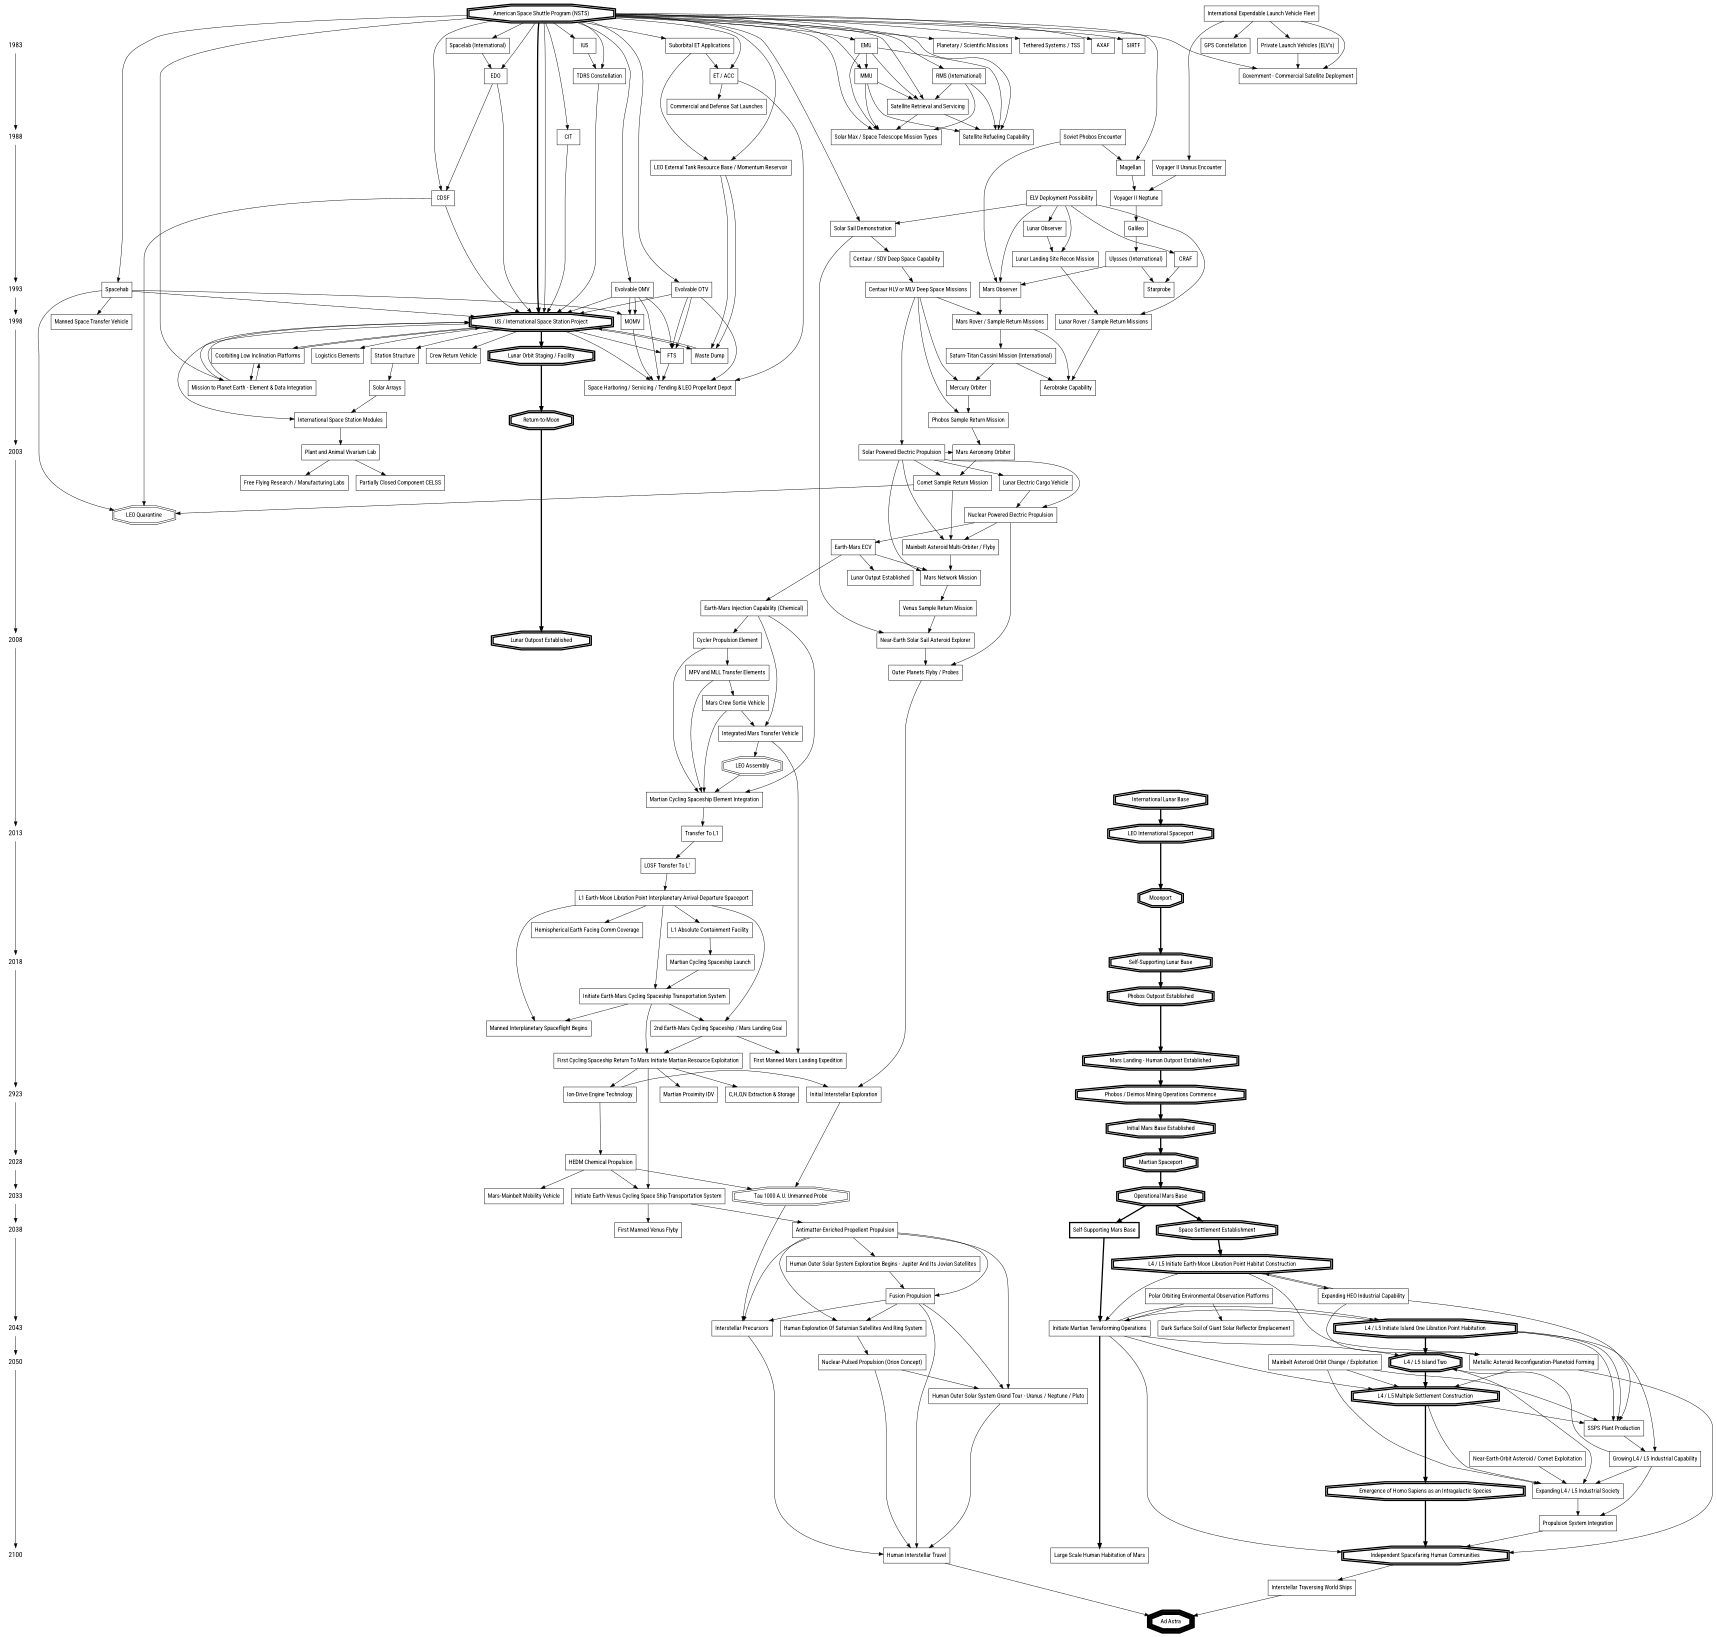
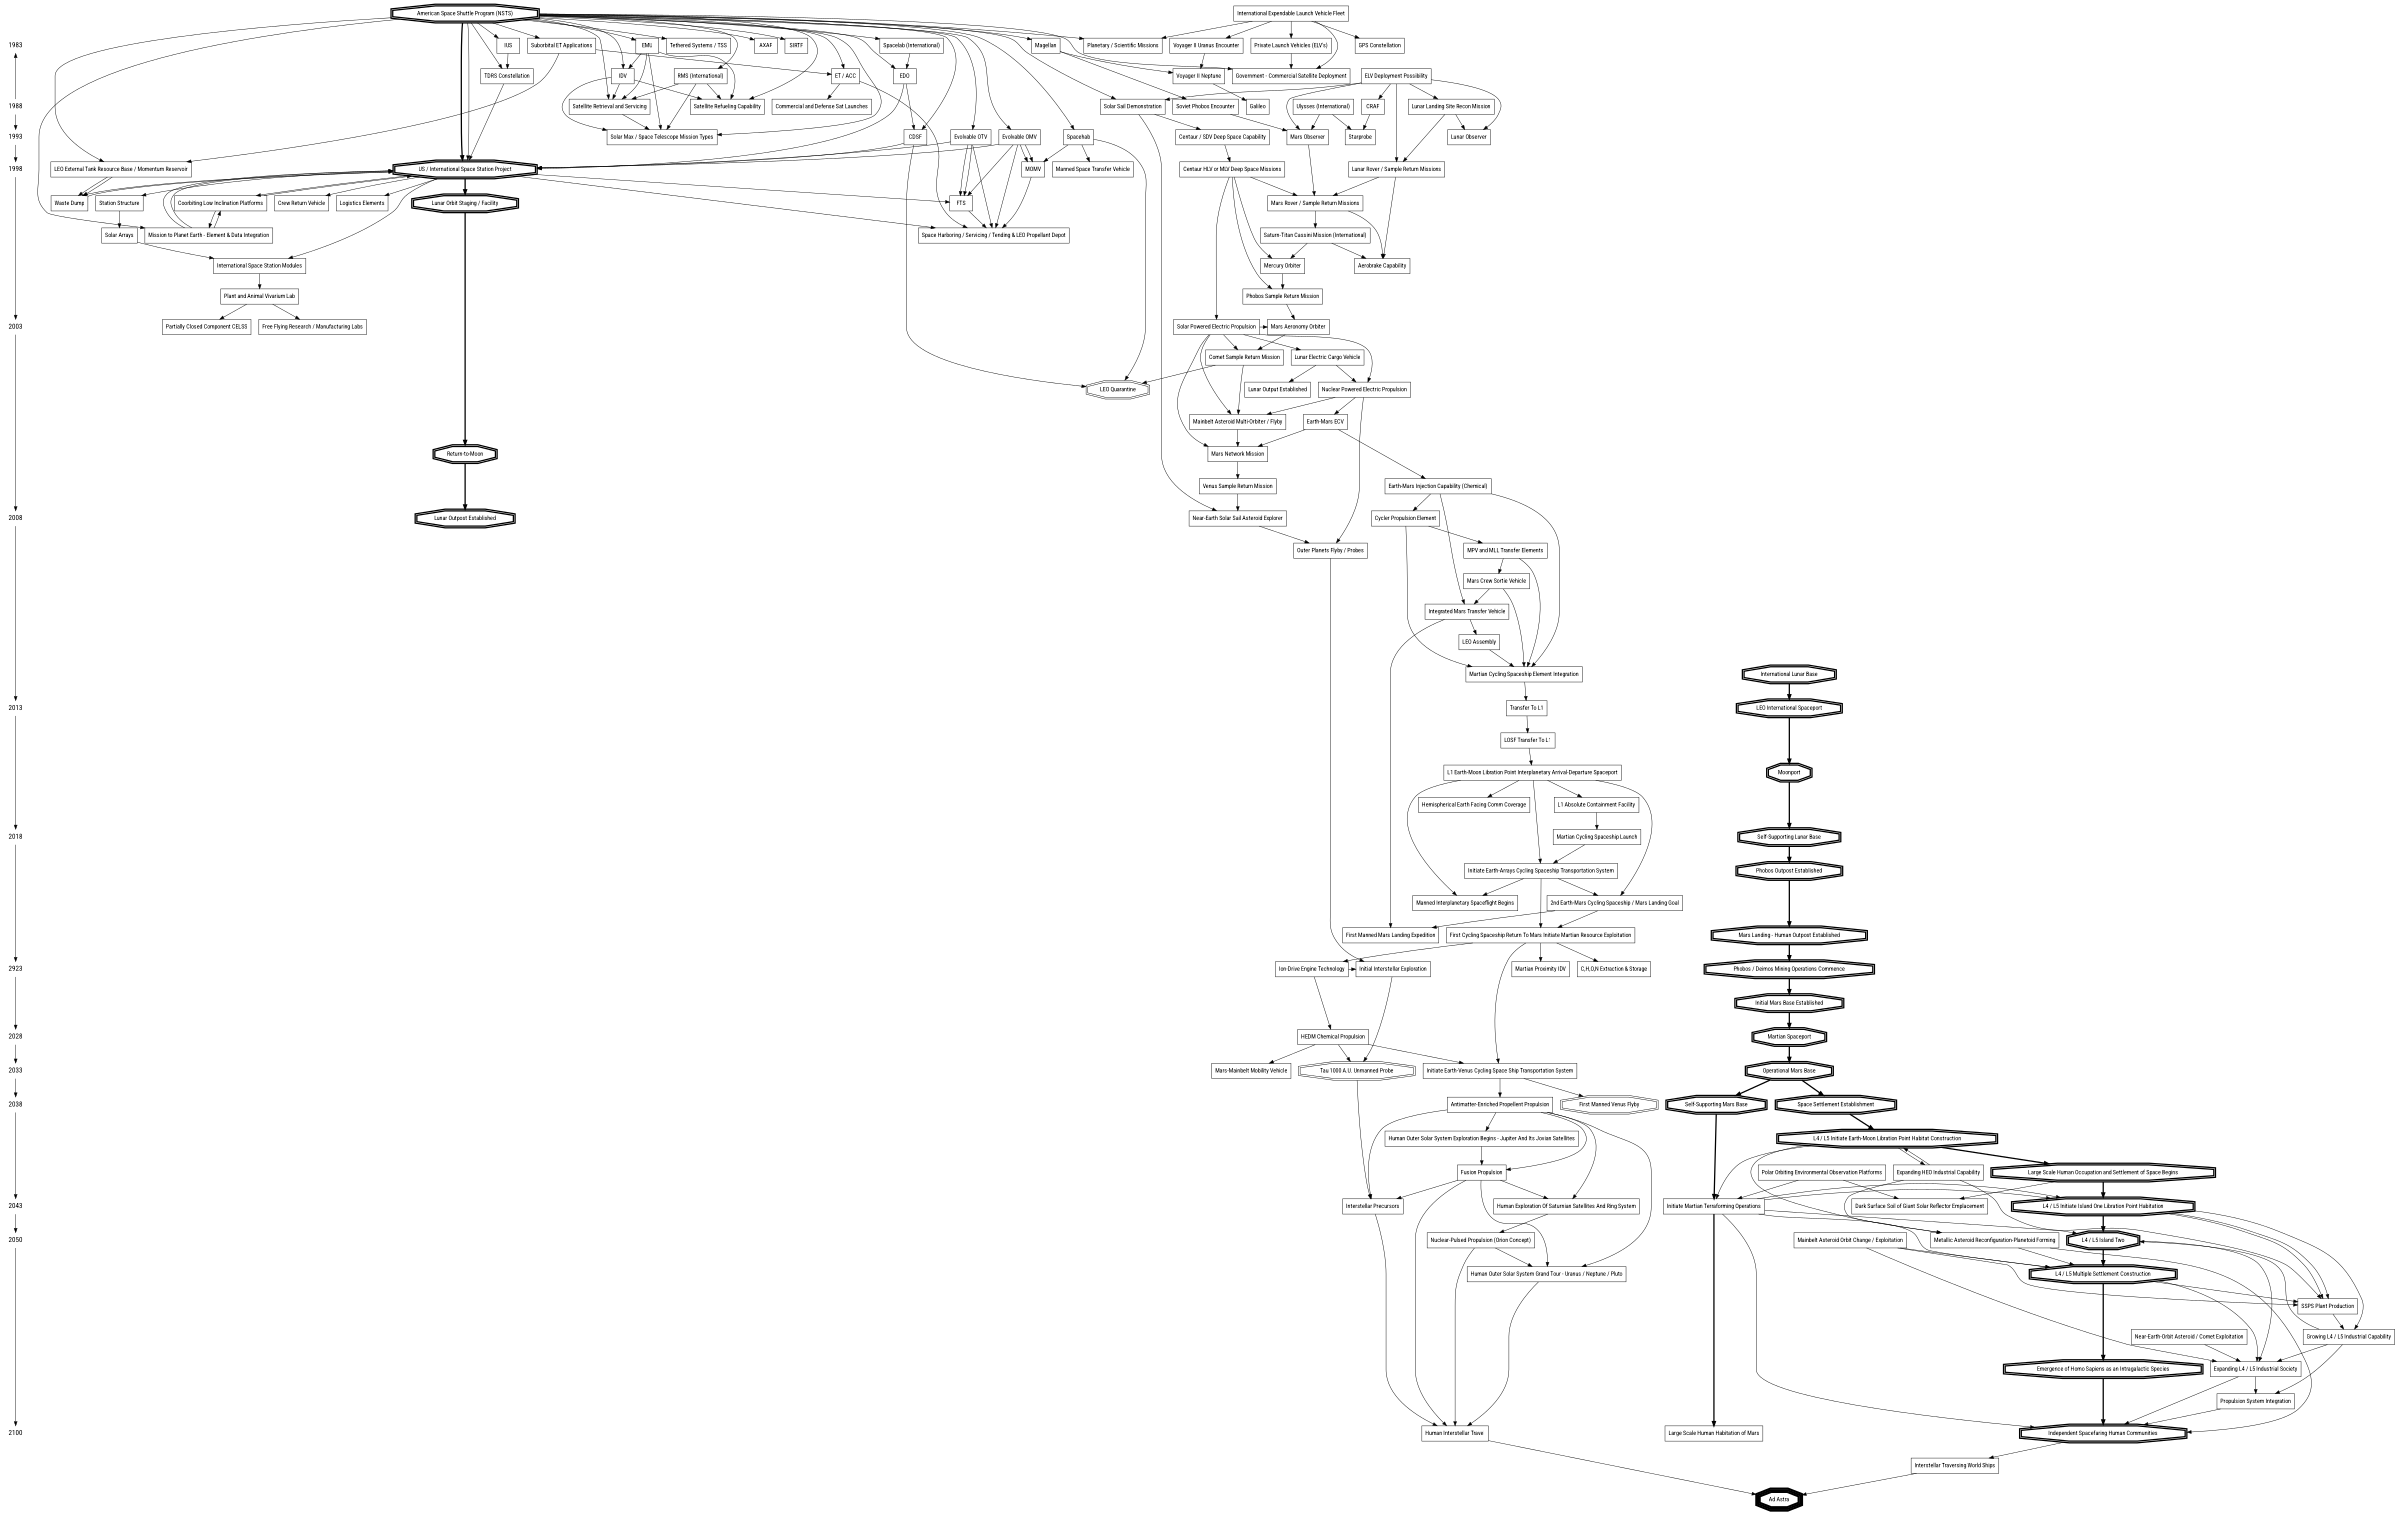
none -> (1209, 29)
(866, 76) -> (623, 76)
(16, 89) -> (16, 78)
(958, 120) -> none
(568, 137) -> none
(1110, 151) -> (1121, 75)
none -> (1358, 186)
(1136, 239) -> none
(1049, 242) -> (1459, 120)
(301, 304) -> none
(865, 561) -> (1304, 372)
(752, 766) -> (1479, 642)
(654, 996) -> (1541, 871)
none -> (2103, 1173)
(648, 1230) -> (1609, 1105)
(1104, 1230) -> (1716, 1105)
none -> (2184, 1400)
